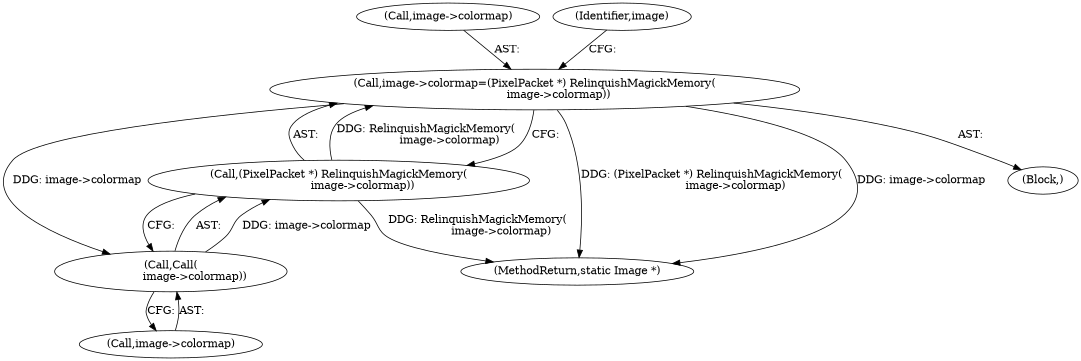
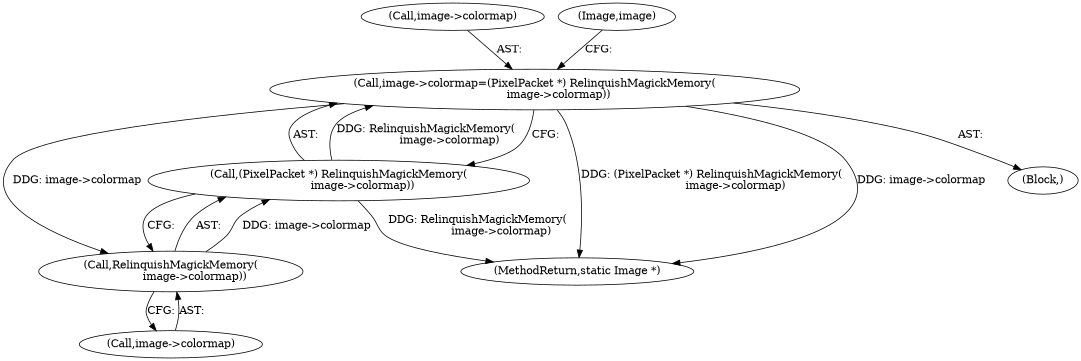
(622, 17) -> (617, 17)
(171, 271) -> (171, 271)
